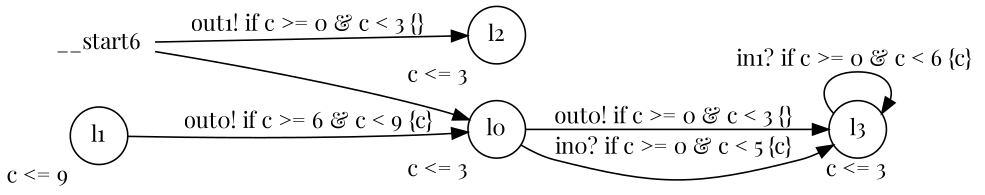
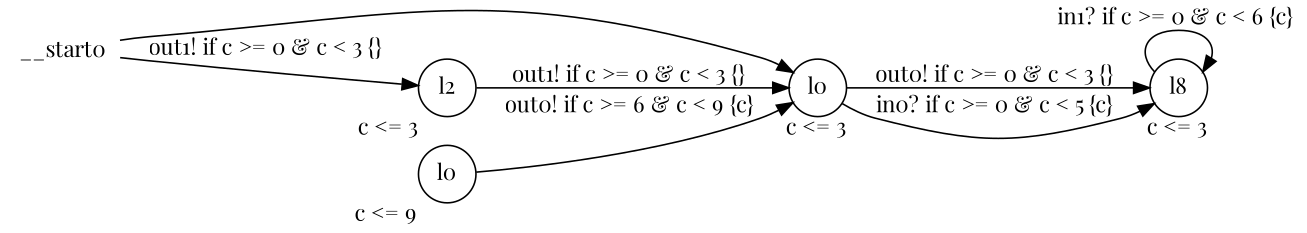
(99, 43) -> (63, 51)
none -> (624, 88)
(858, 129) -> (1179, 88)
(99, 136) -> (447, 174)
